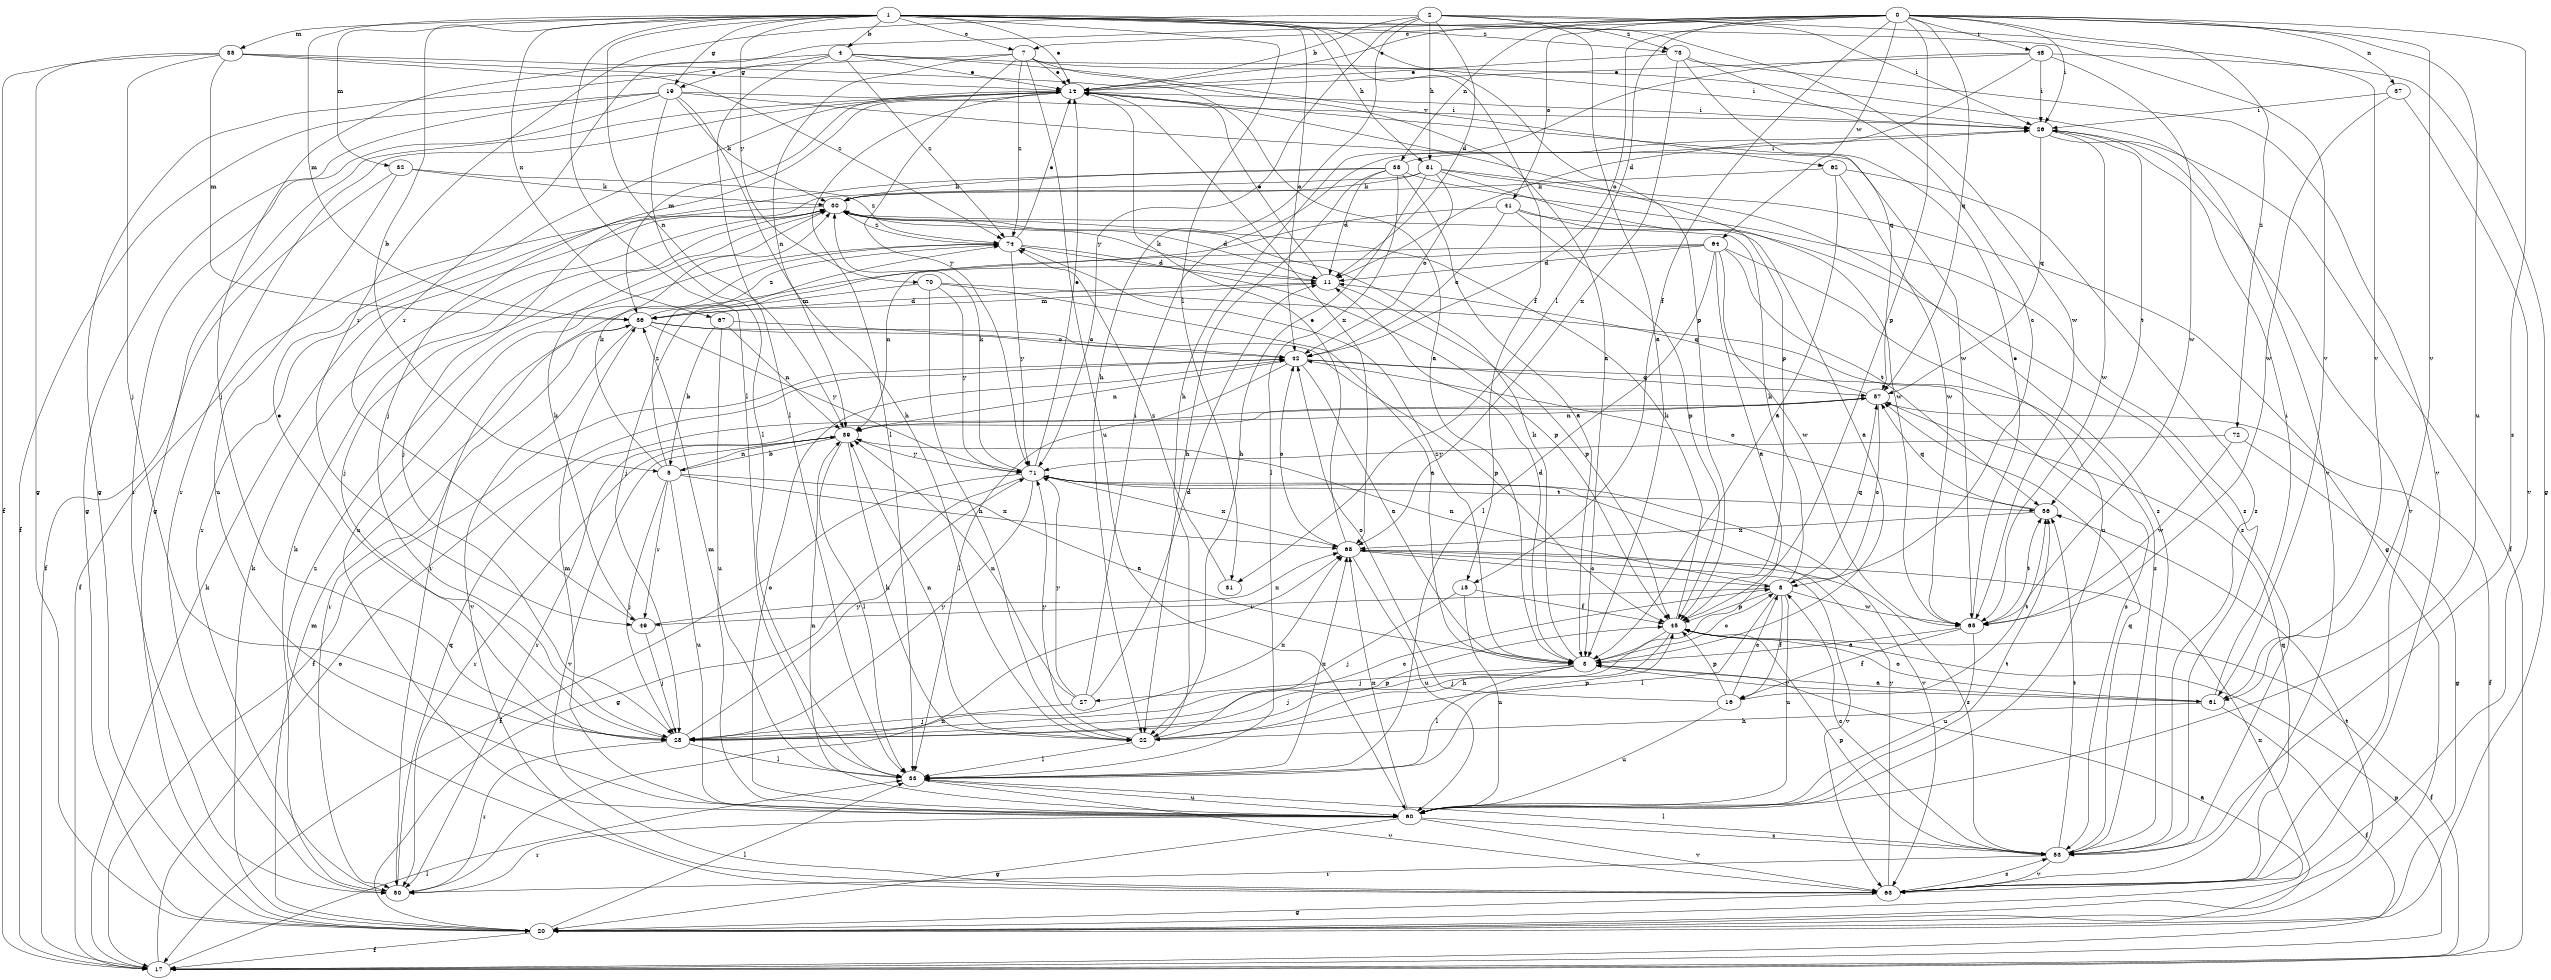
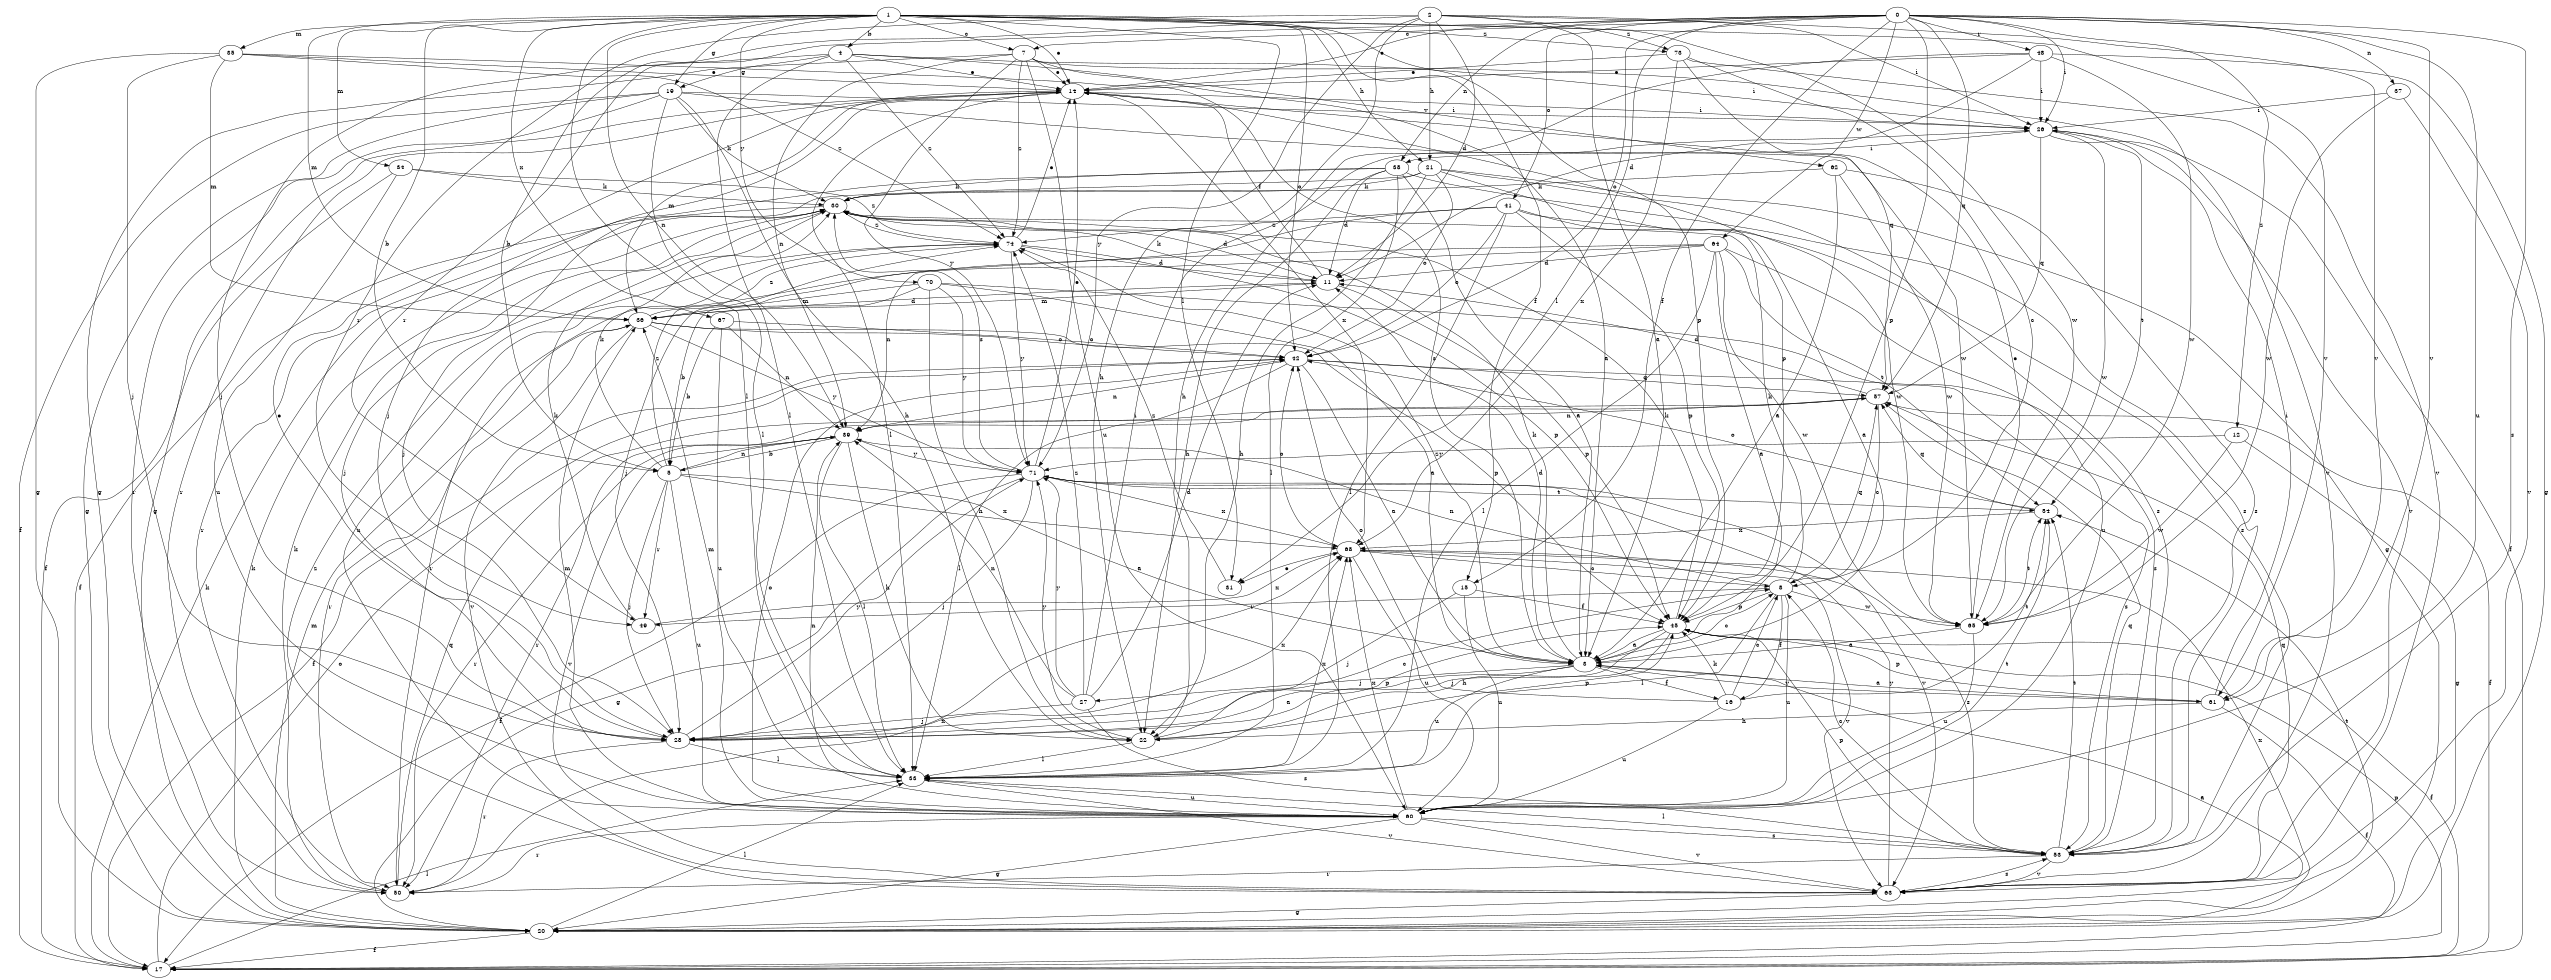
(1264, 60) -> (762, 48)
(1762, 146) -> (1813, 150)
(401, 168) -> (401, 168)
(1430, 168) -> (1430, 168)
(1260, 187) -> (1260, 187)
none -> (1238, 225)
(1263, 298) -> (1290, 564)
none -> (697, 325)
(982, 340) -> (982, 340)
(1697, 340) -> (1697, 340)
(1435, 359) -> (1435, 359)
(2237, 435) -> (2237, 435)
none -> (1073, 471)
(3, 473) -> none
(2046, 511) -> (2046, 511)
(944, 607) -> (944, 607)
none -> (1631, 643)
(946, 656) -> none
none -> (1336, 656)
(1851, 659) -> (1655, 683)
(1715, 664) -> (1715, 664)
(1898, 664) -> (1898, 664)
(661, 684) -> none
(1288, 702) -> (1288, 702)
(1437, 721) -> (1437, 721)
none -> (1531, 800)
